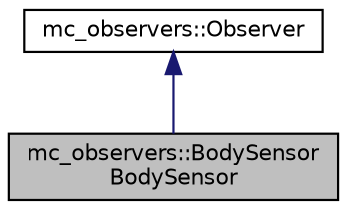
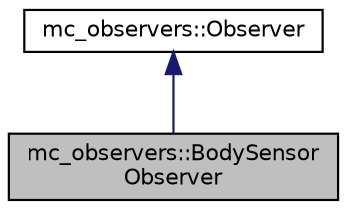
(173, 167) -> (173, 167)
